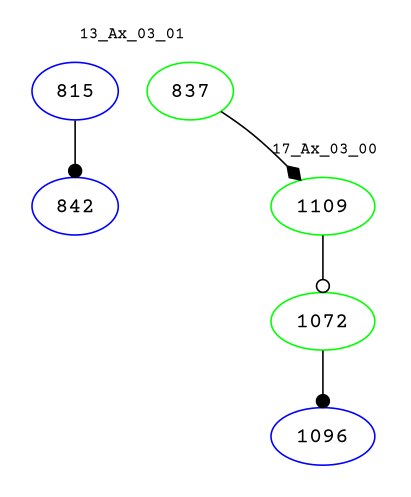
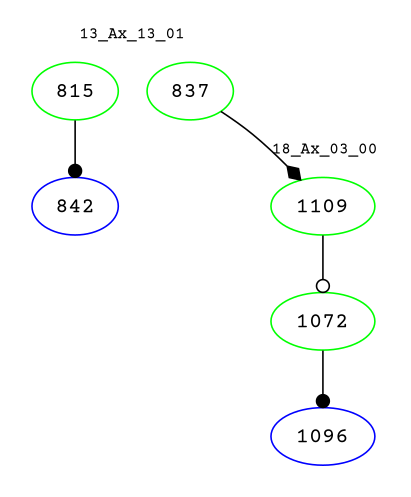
(133, 34) -> (133, 34)
(75, 91) -> (75, 91)
(325, 149) -> (325, 149)
